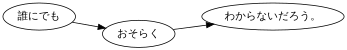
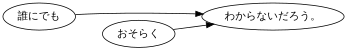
(85, 25) -> (135, 13)
